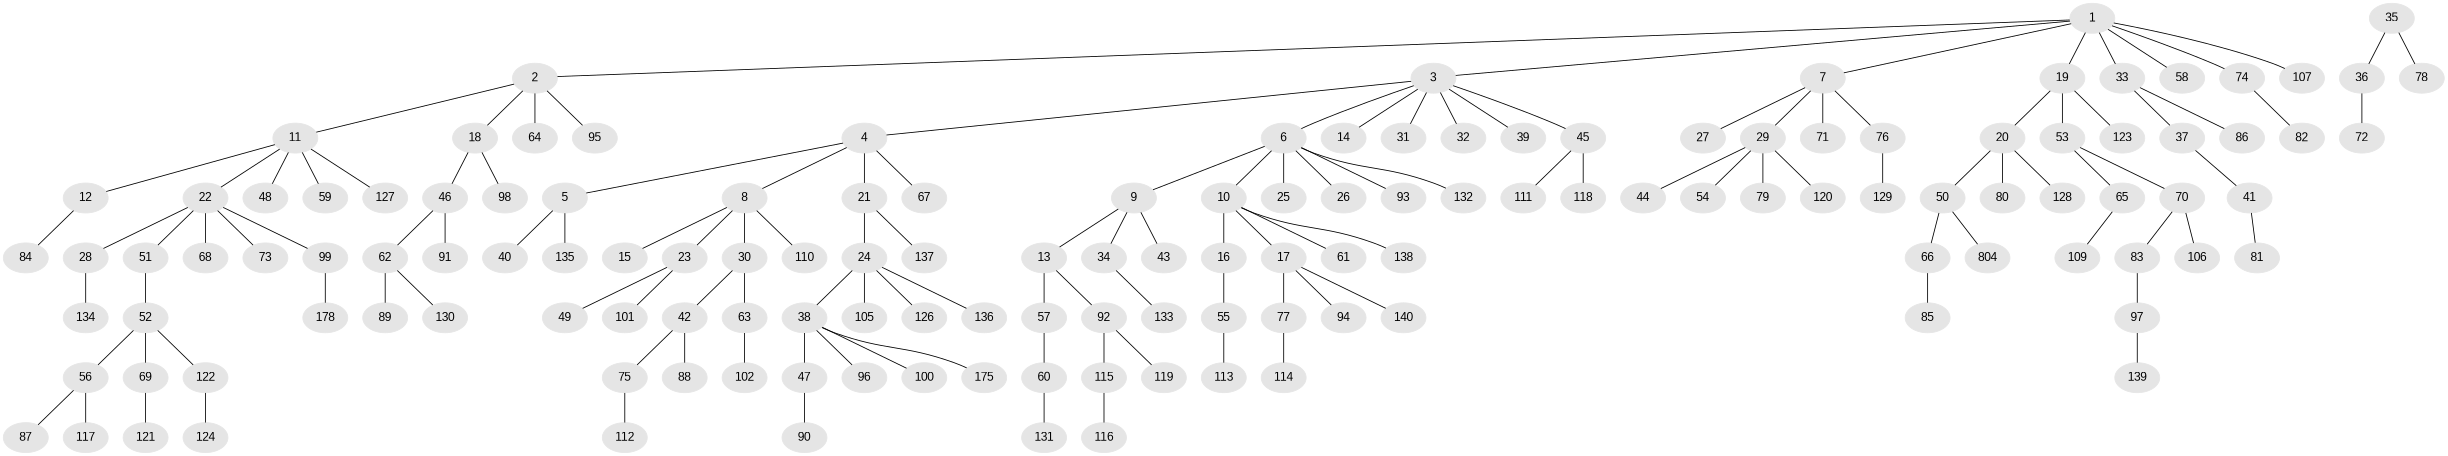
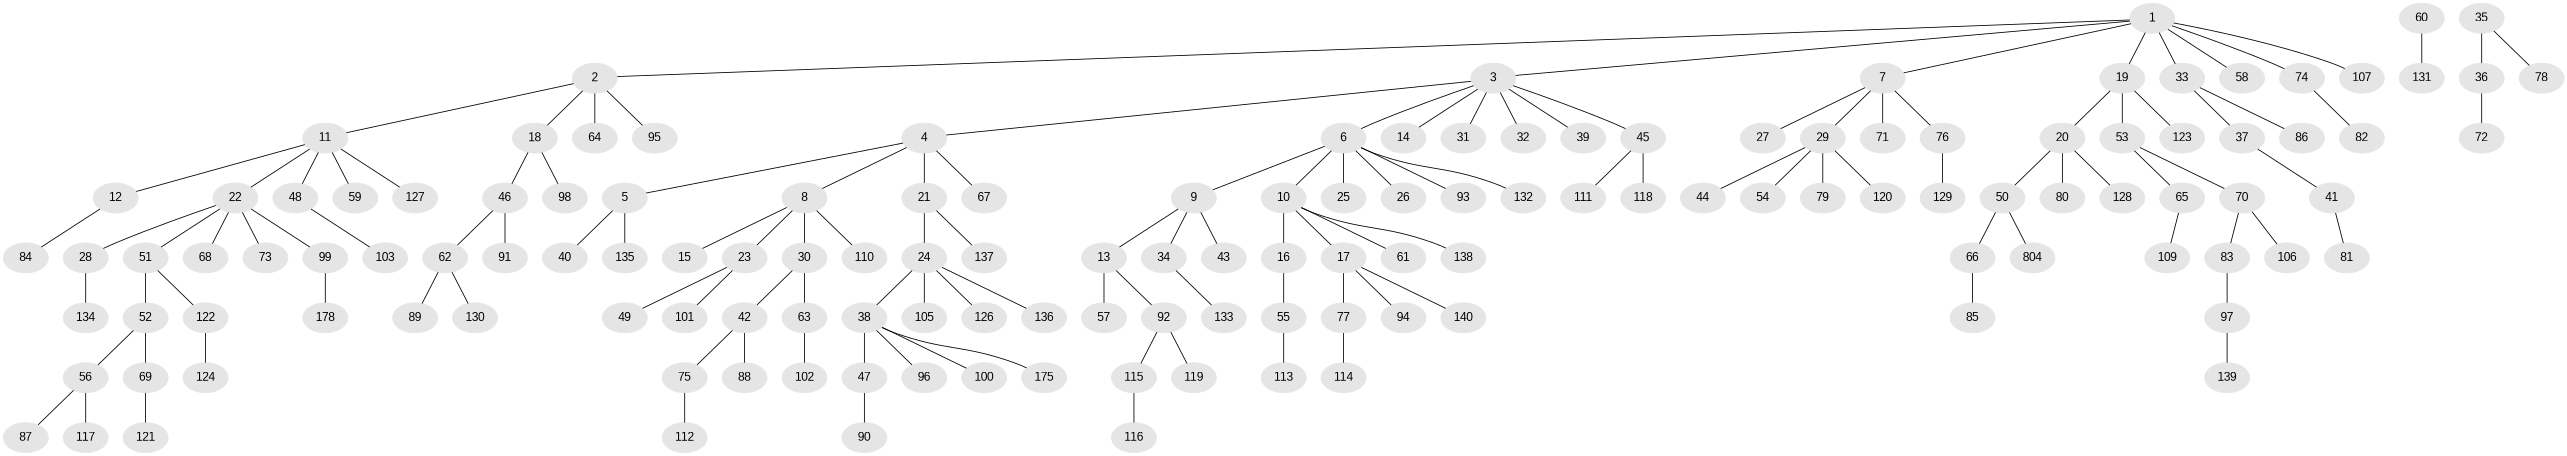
none -> (385, 258)
(175, 348) -> (175, 288)
(1044, 348) -> none
